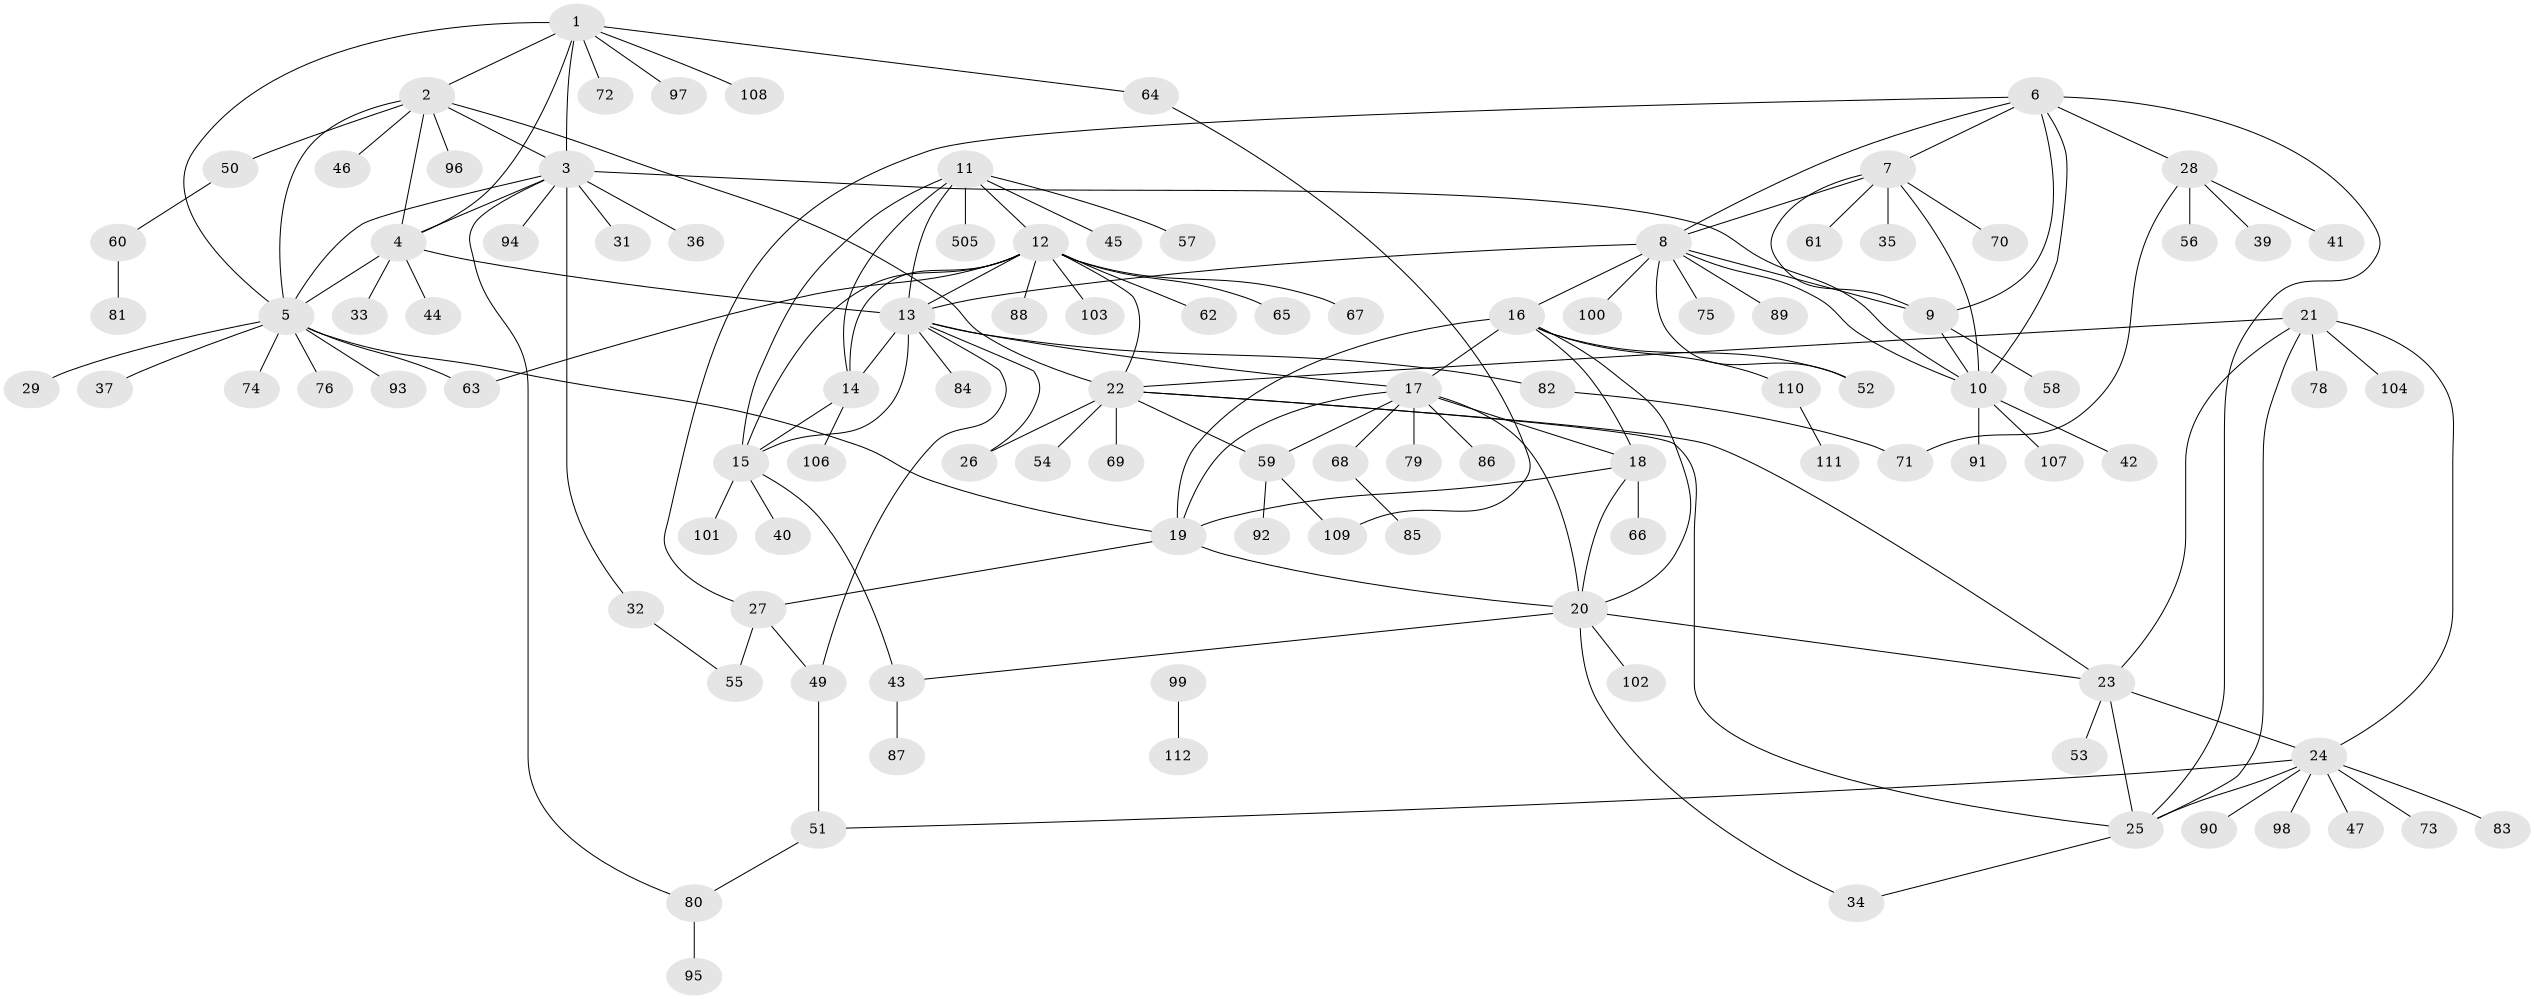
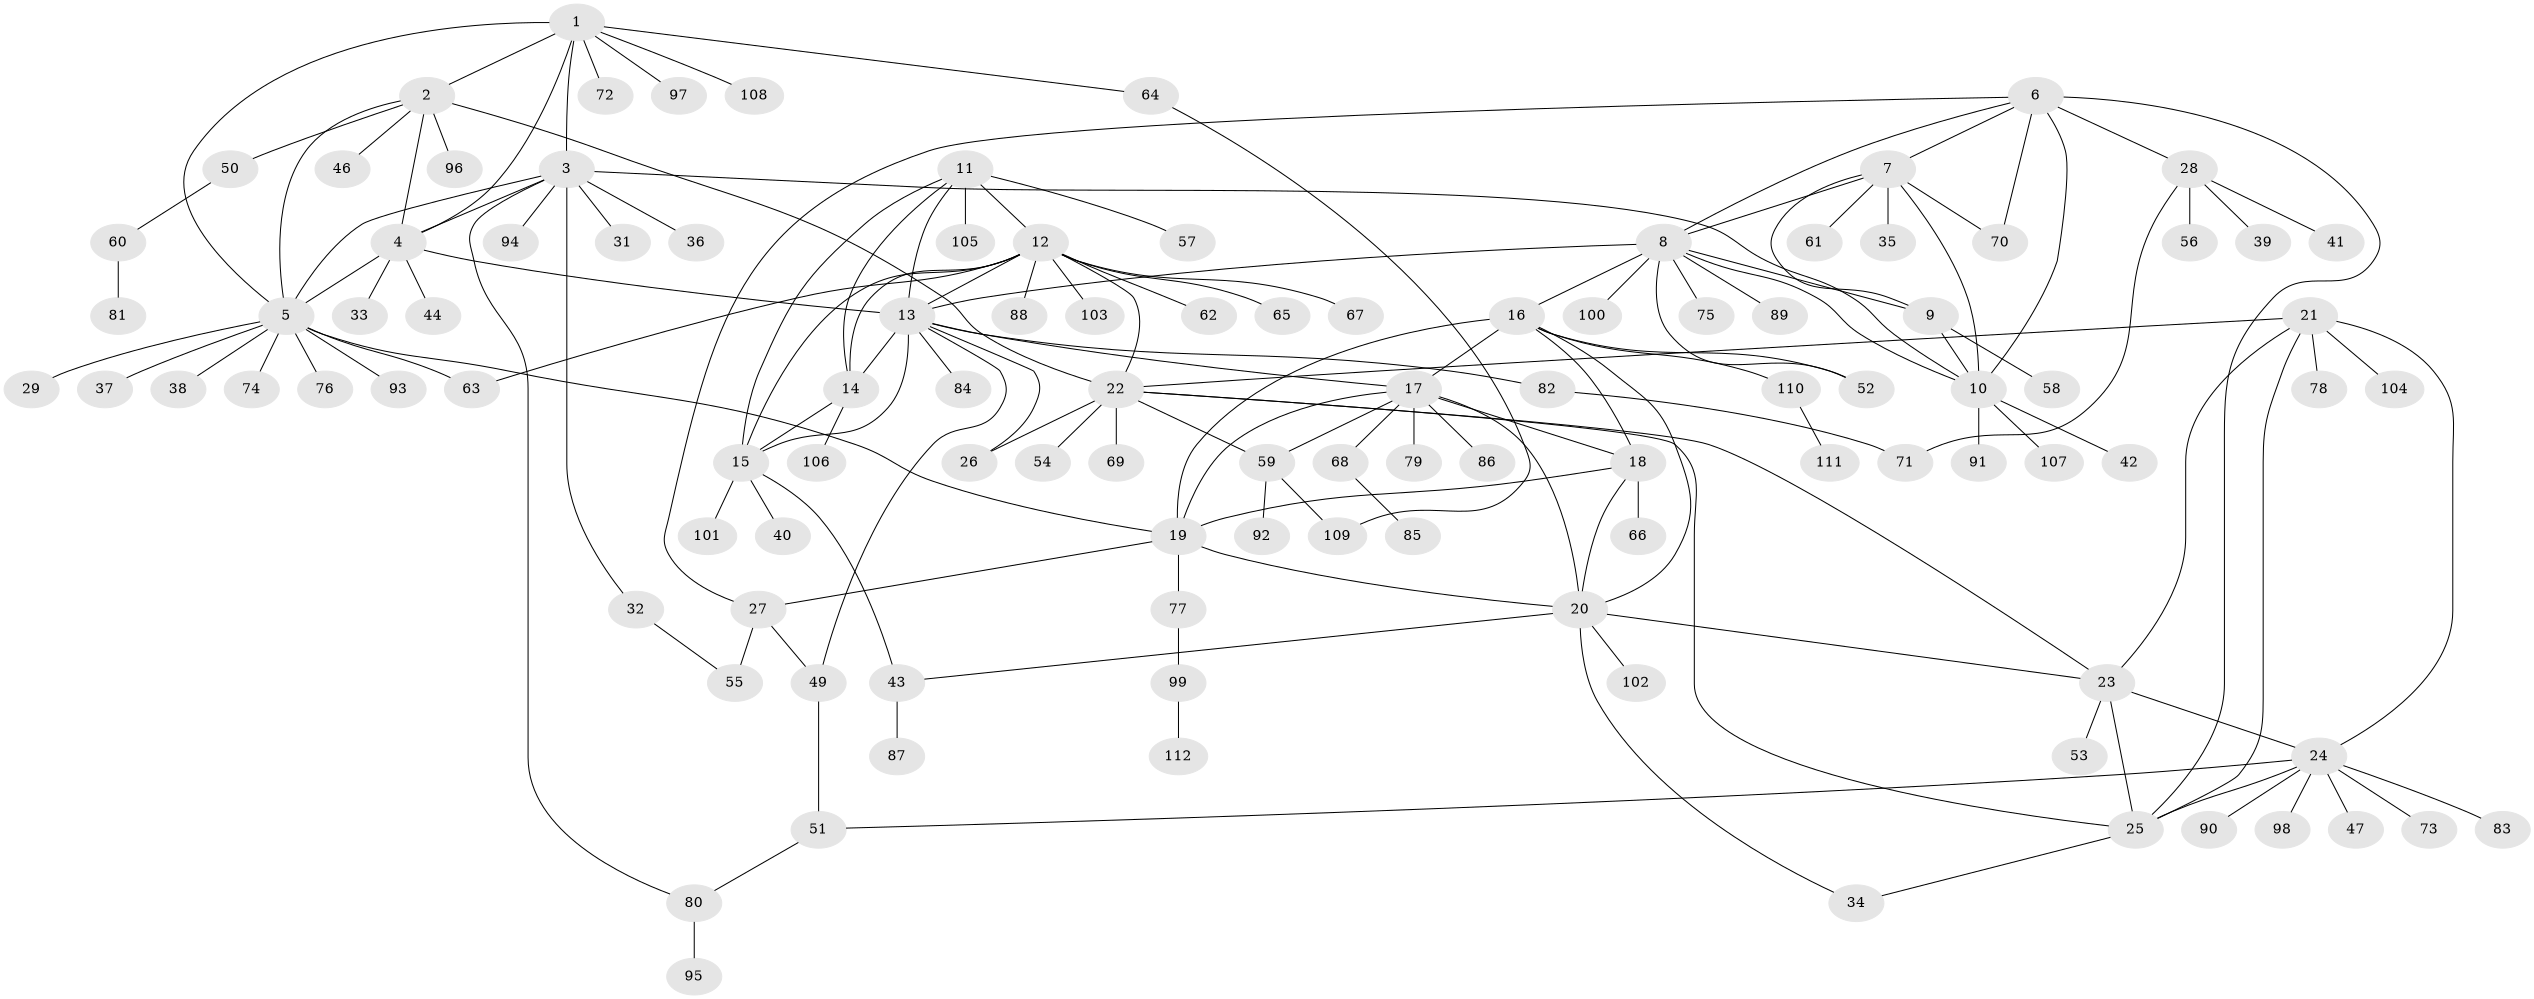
(497, 132) -> none
(2047, 236) -> (2018, 169)
(965, 243) -> (965, 243)
(1114, 243) -> none
none -> (178, 389)
none -> (1178, 610)
